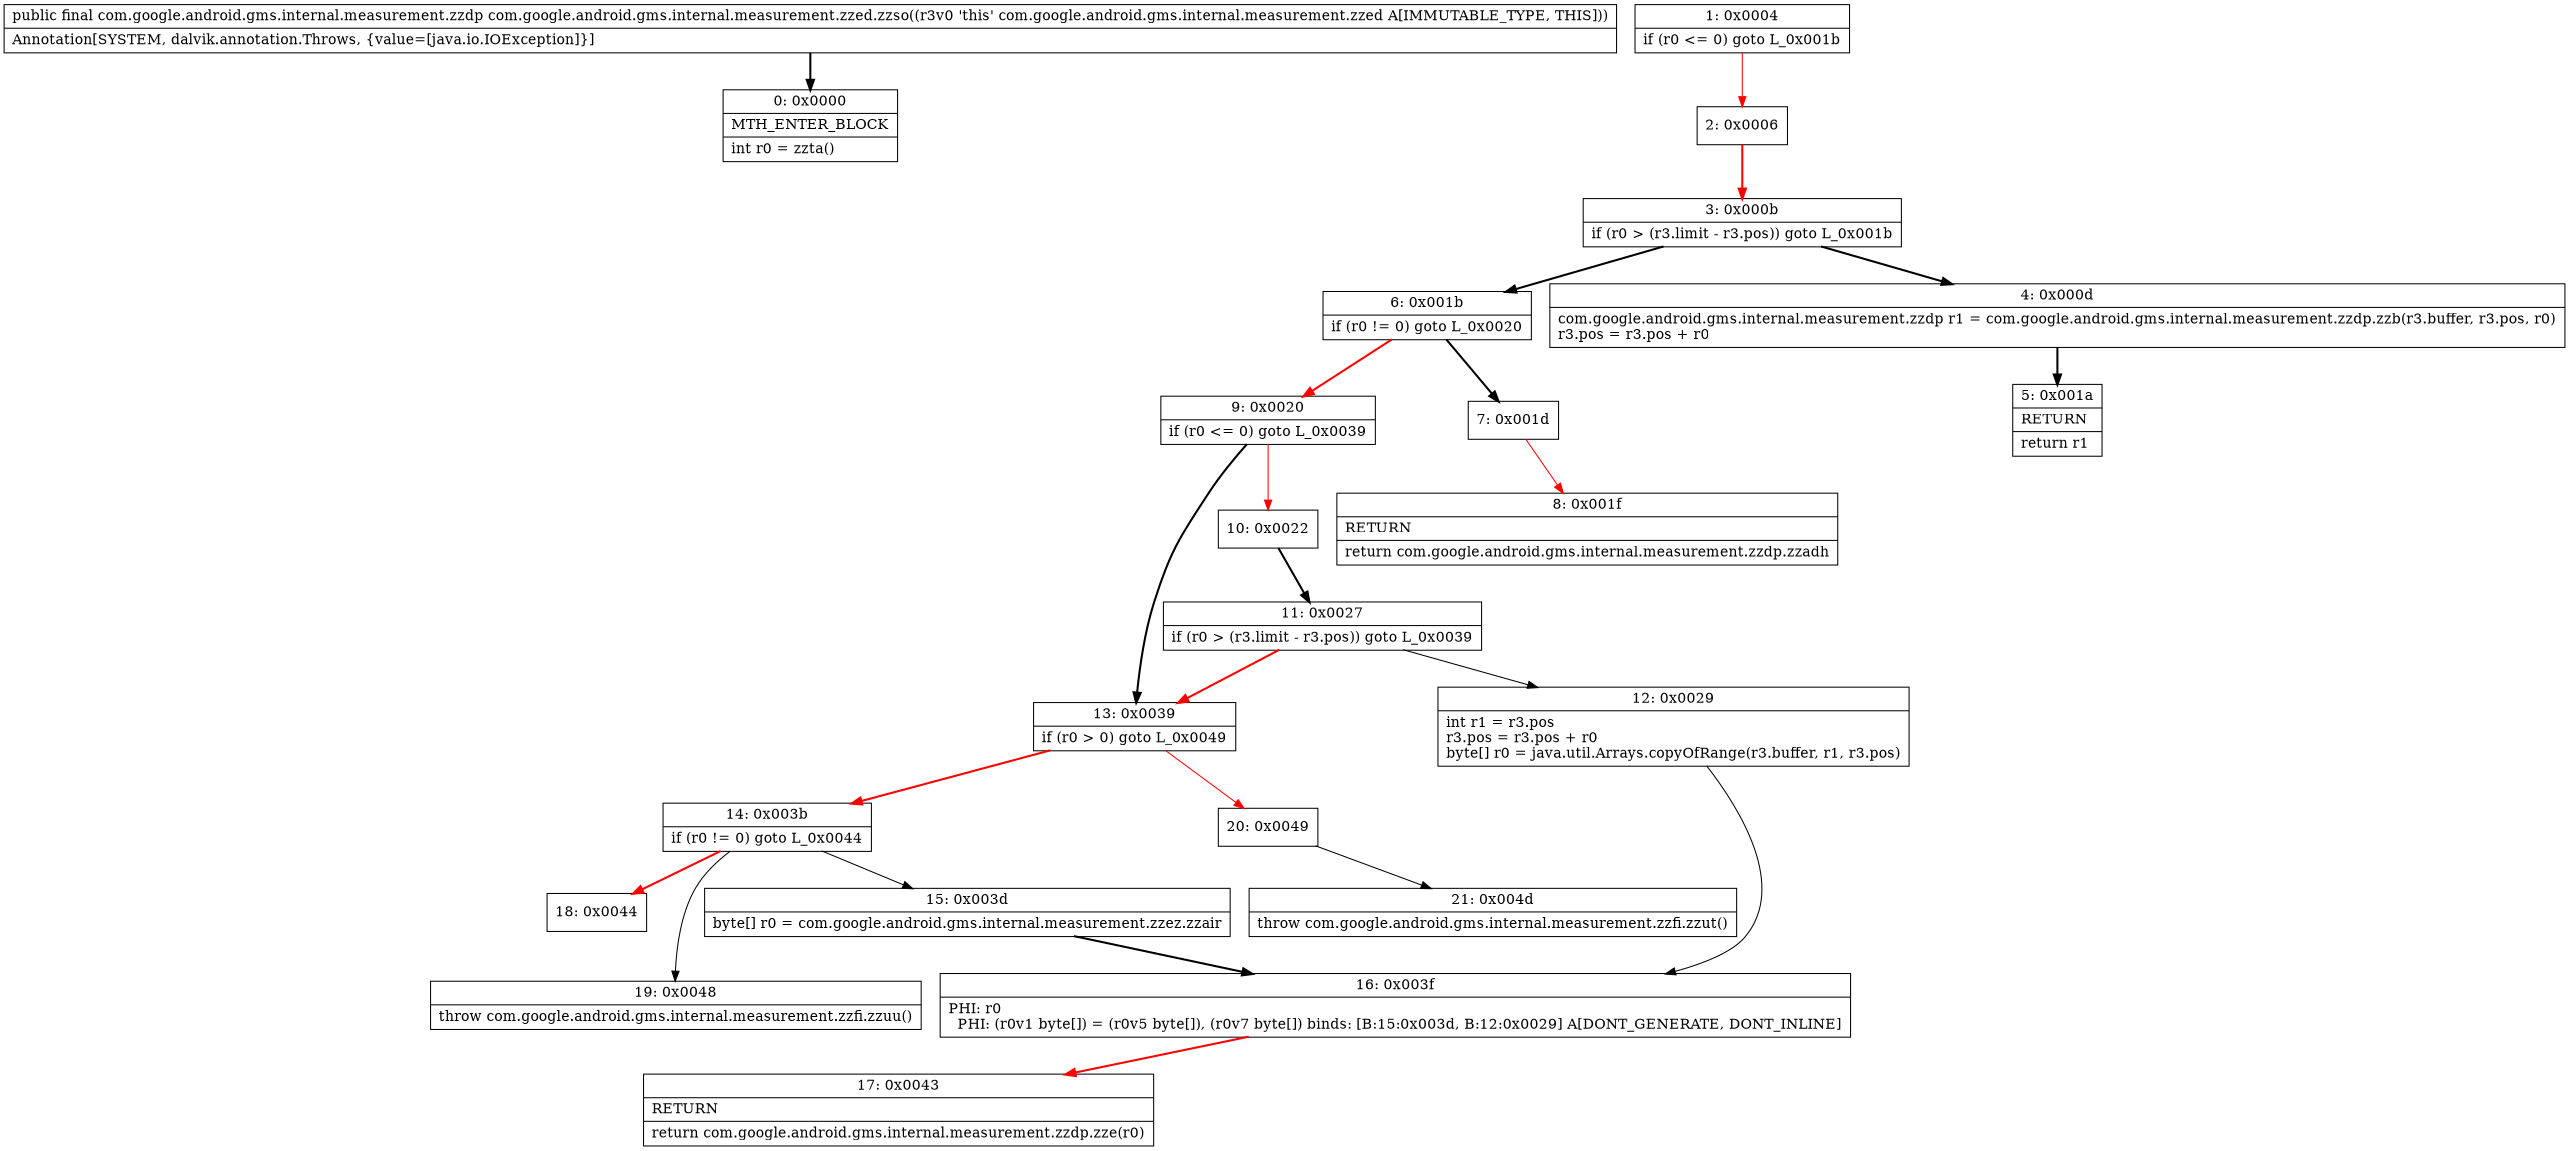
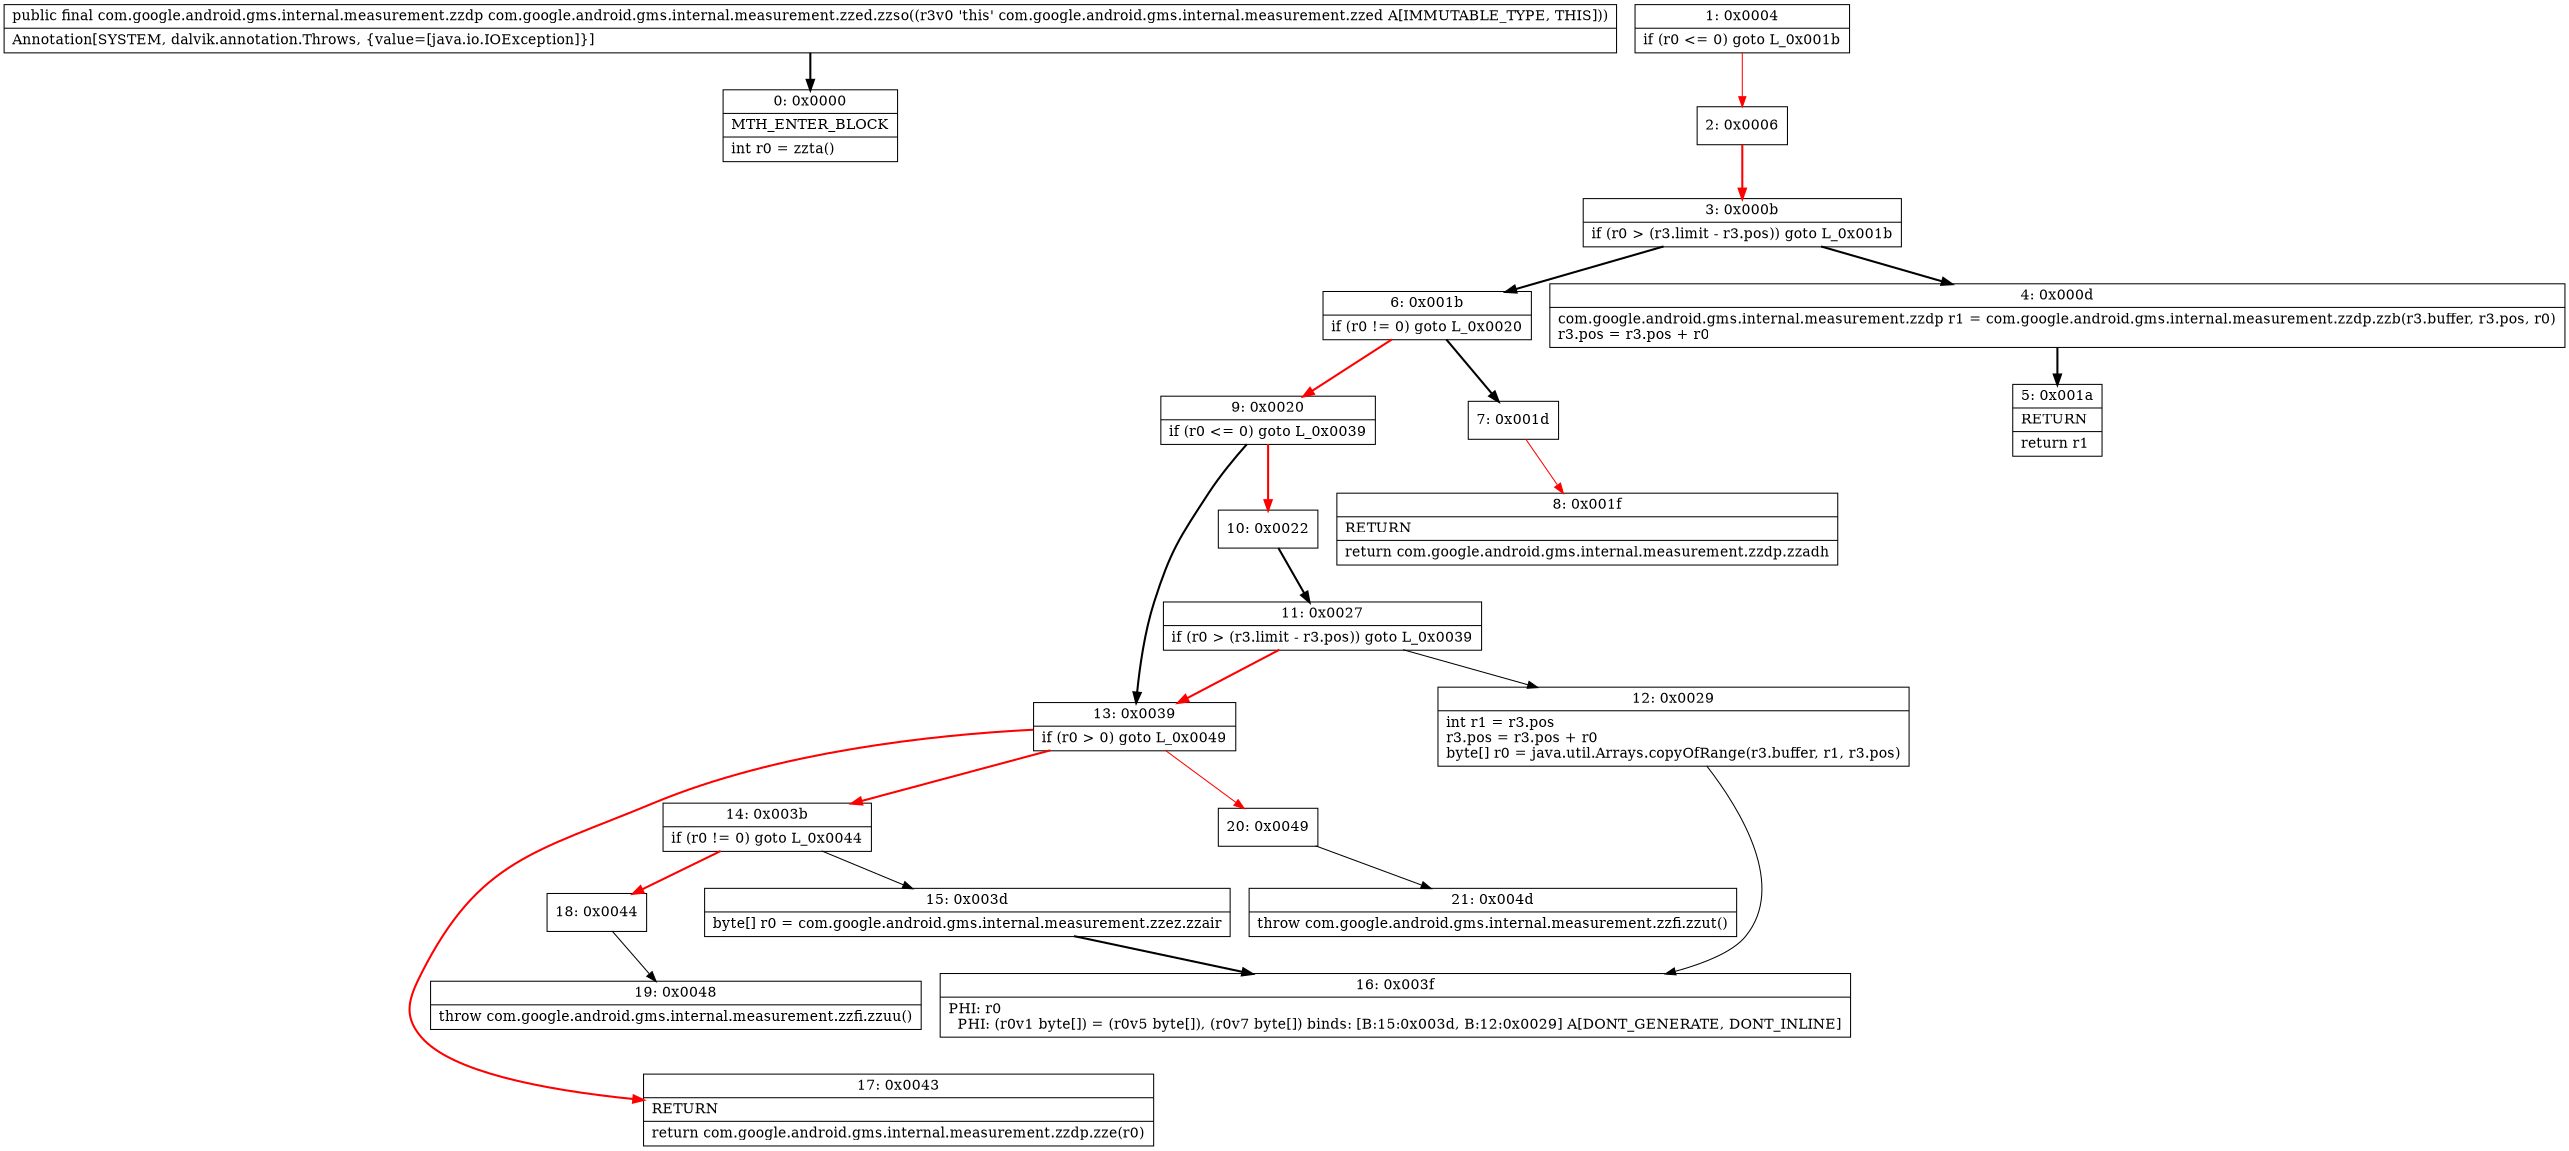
(1268, 472) -> (1268, 472)
(688, 904) -> (631, 952)
(1162, 1055) -> (560, 841)
